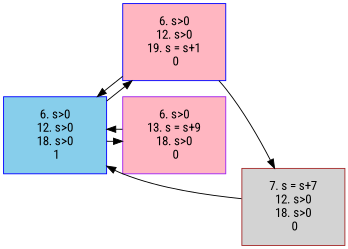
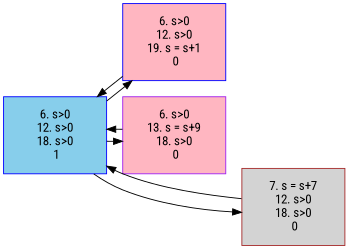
(247, 119) -> (160, 202)
